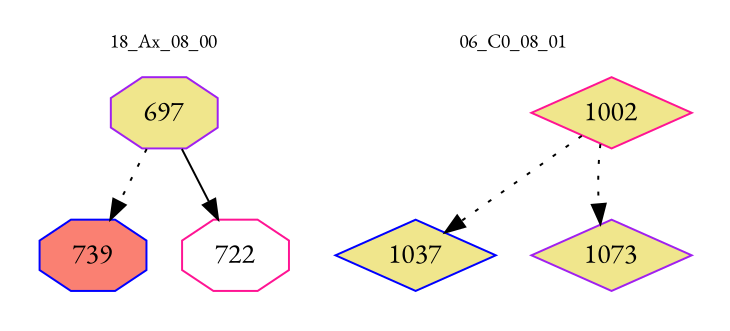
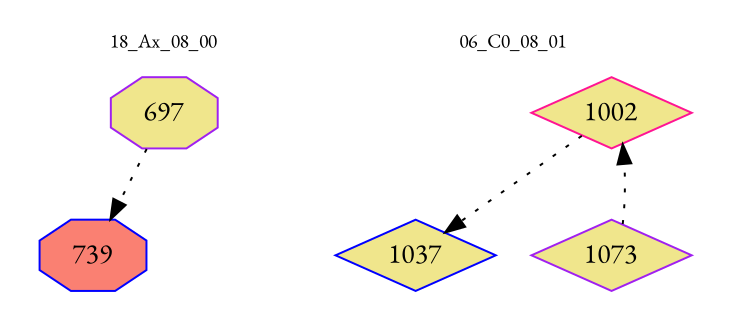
(598, 174) -> (625, 194)
(236, 255) -> none
